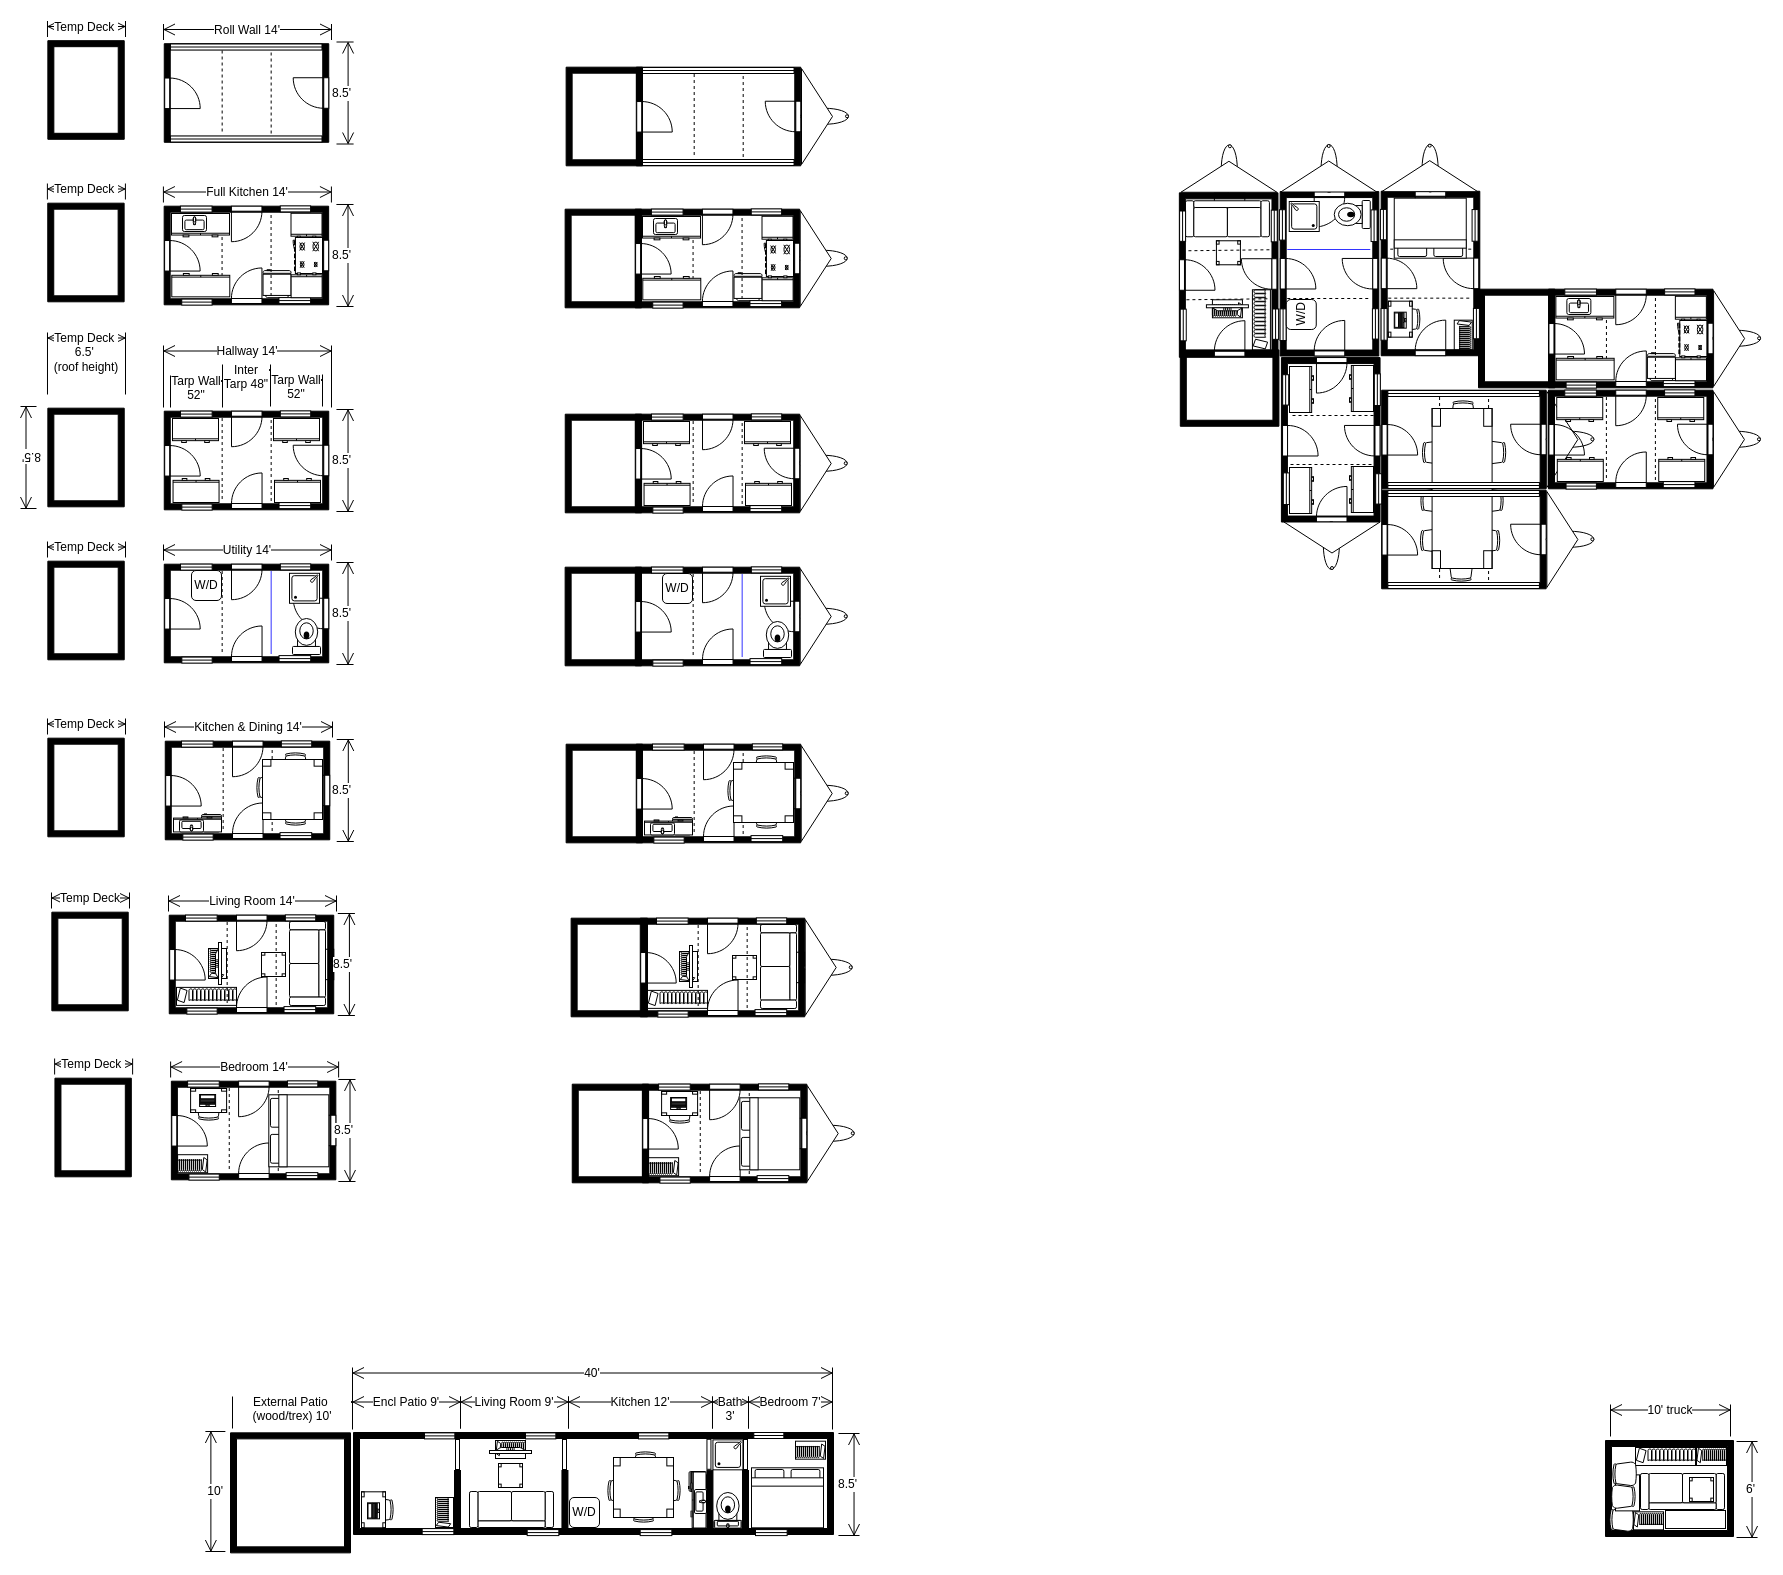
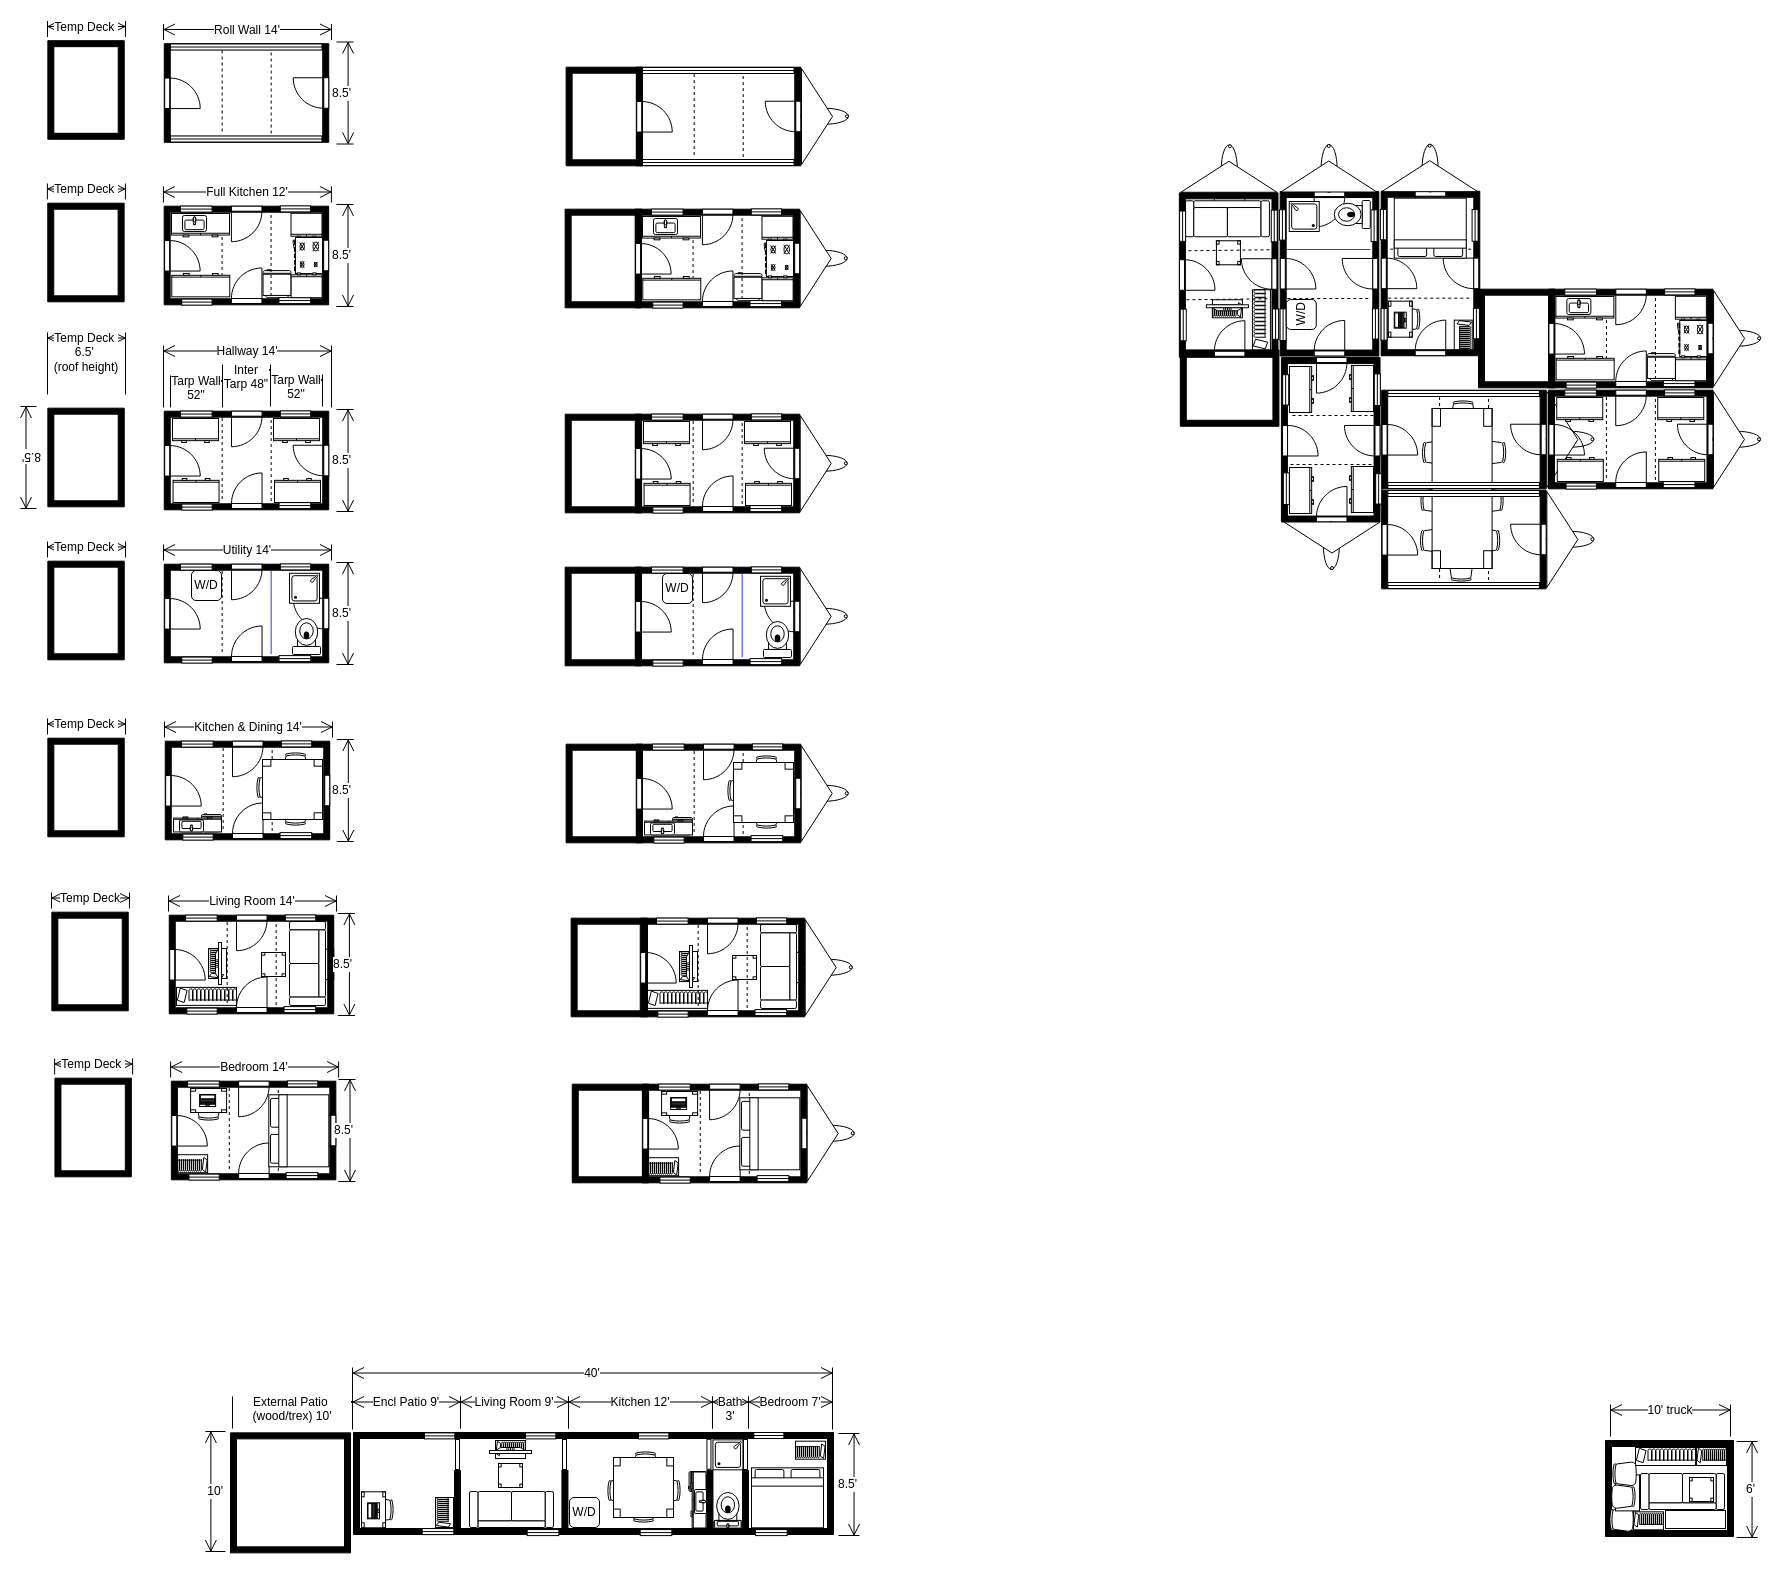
(248, 193) -> (248, 193)
